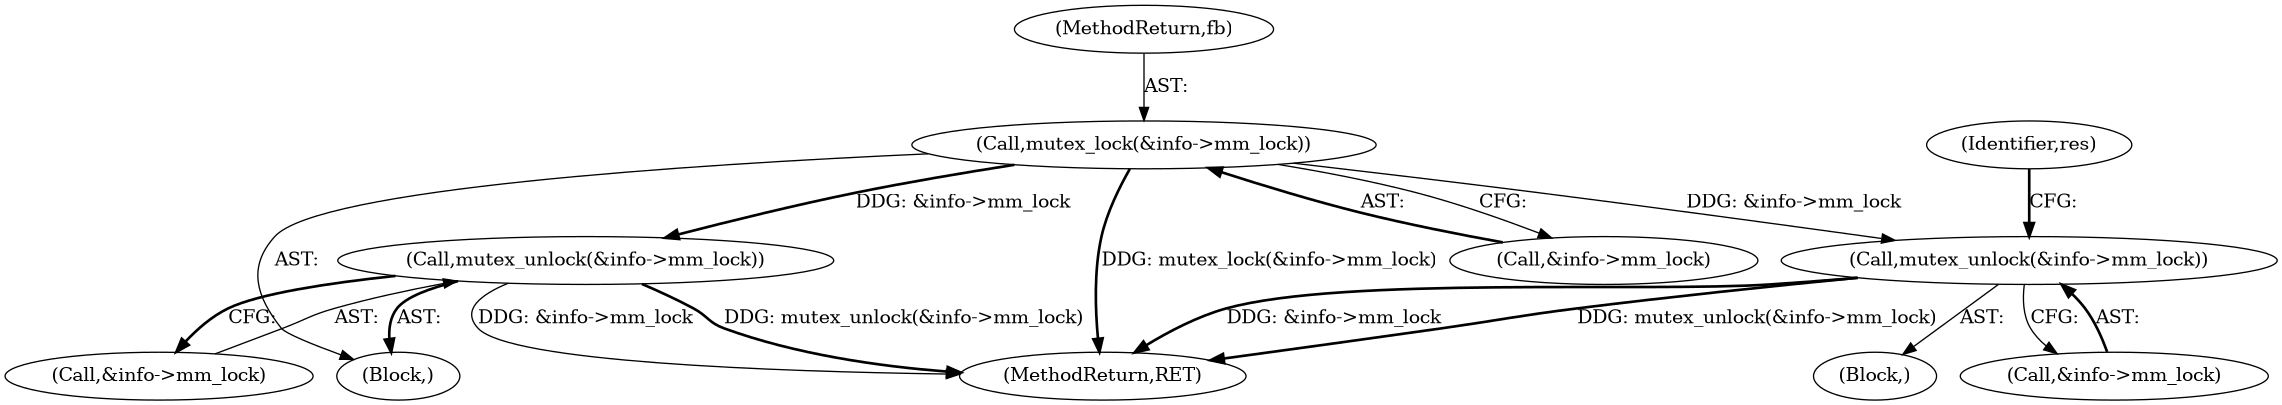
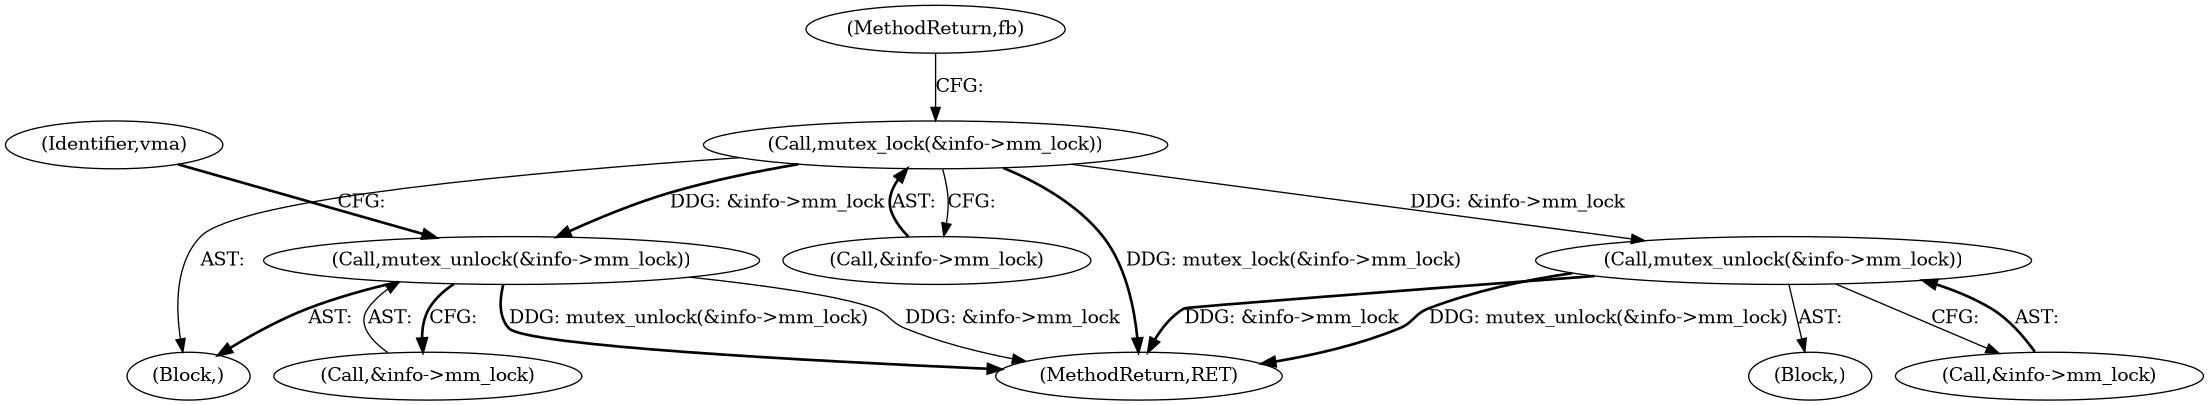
(1169, 87) -> (963, 87)
none -> (114, 145)
(2029, 145) -> none
